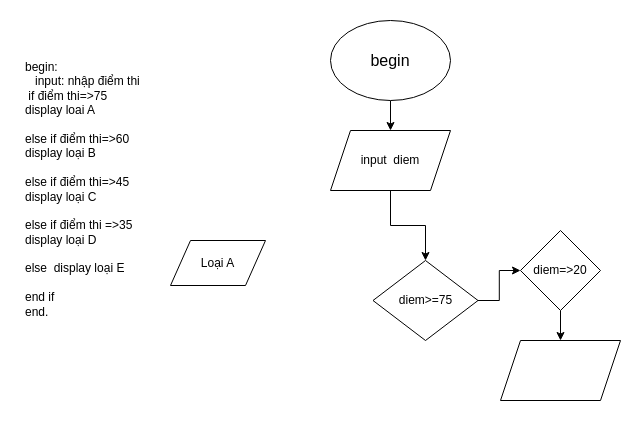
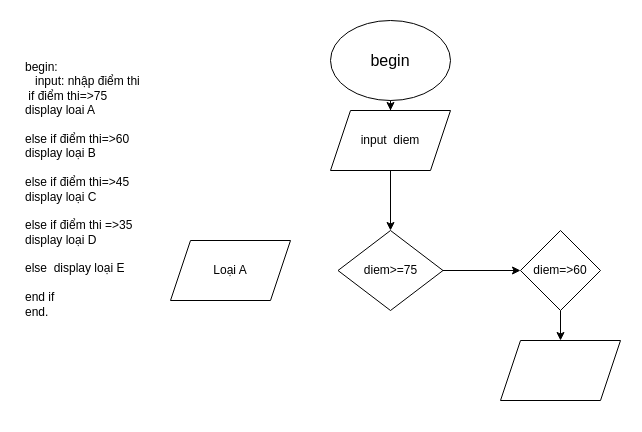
(391, 161) -> (391, 141)
(218, 263) -> (231, 271)
(561, 271) -> (561, 271)
(426, 301) -> (391, 271)
